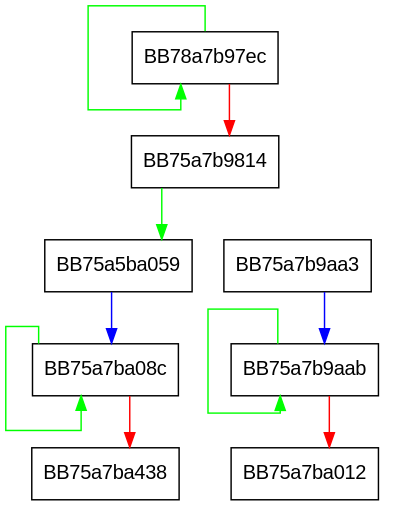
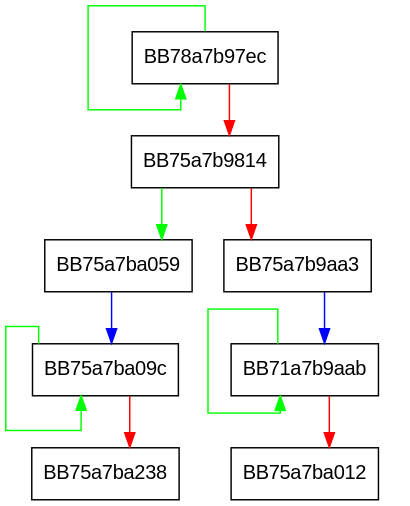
none -> (251, 206)
(118, 266) -> (118, 266)
(105, 370) -> (105, 370)
(305, 370) -> (305, 370)
(105, 474) -> (105, 474)
